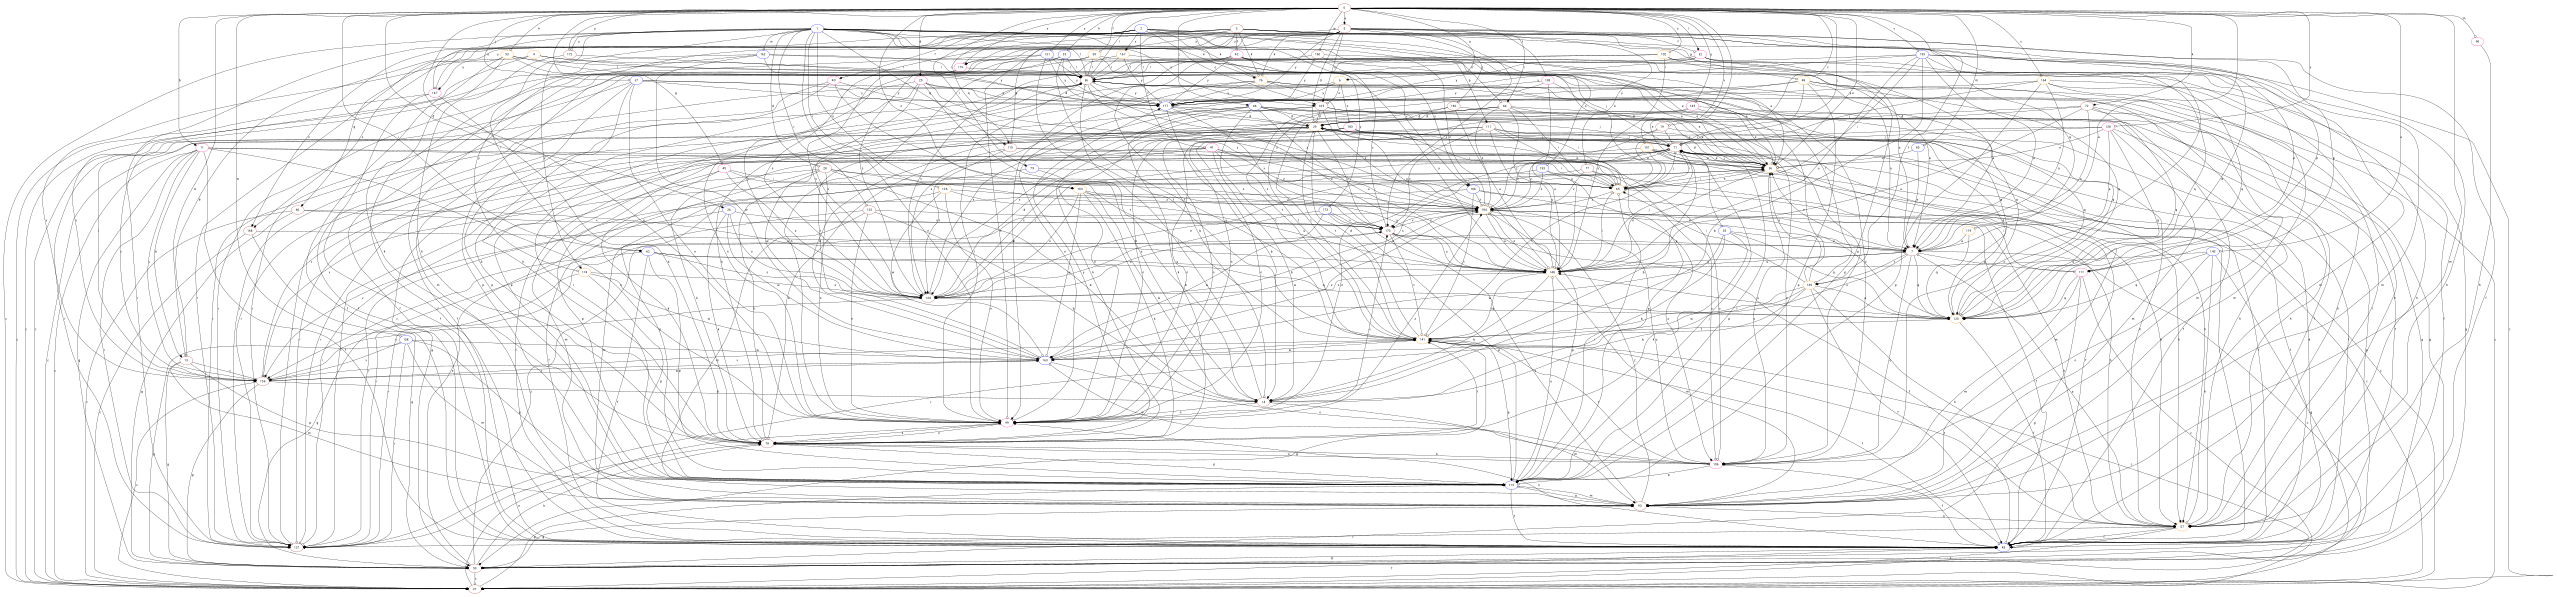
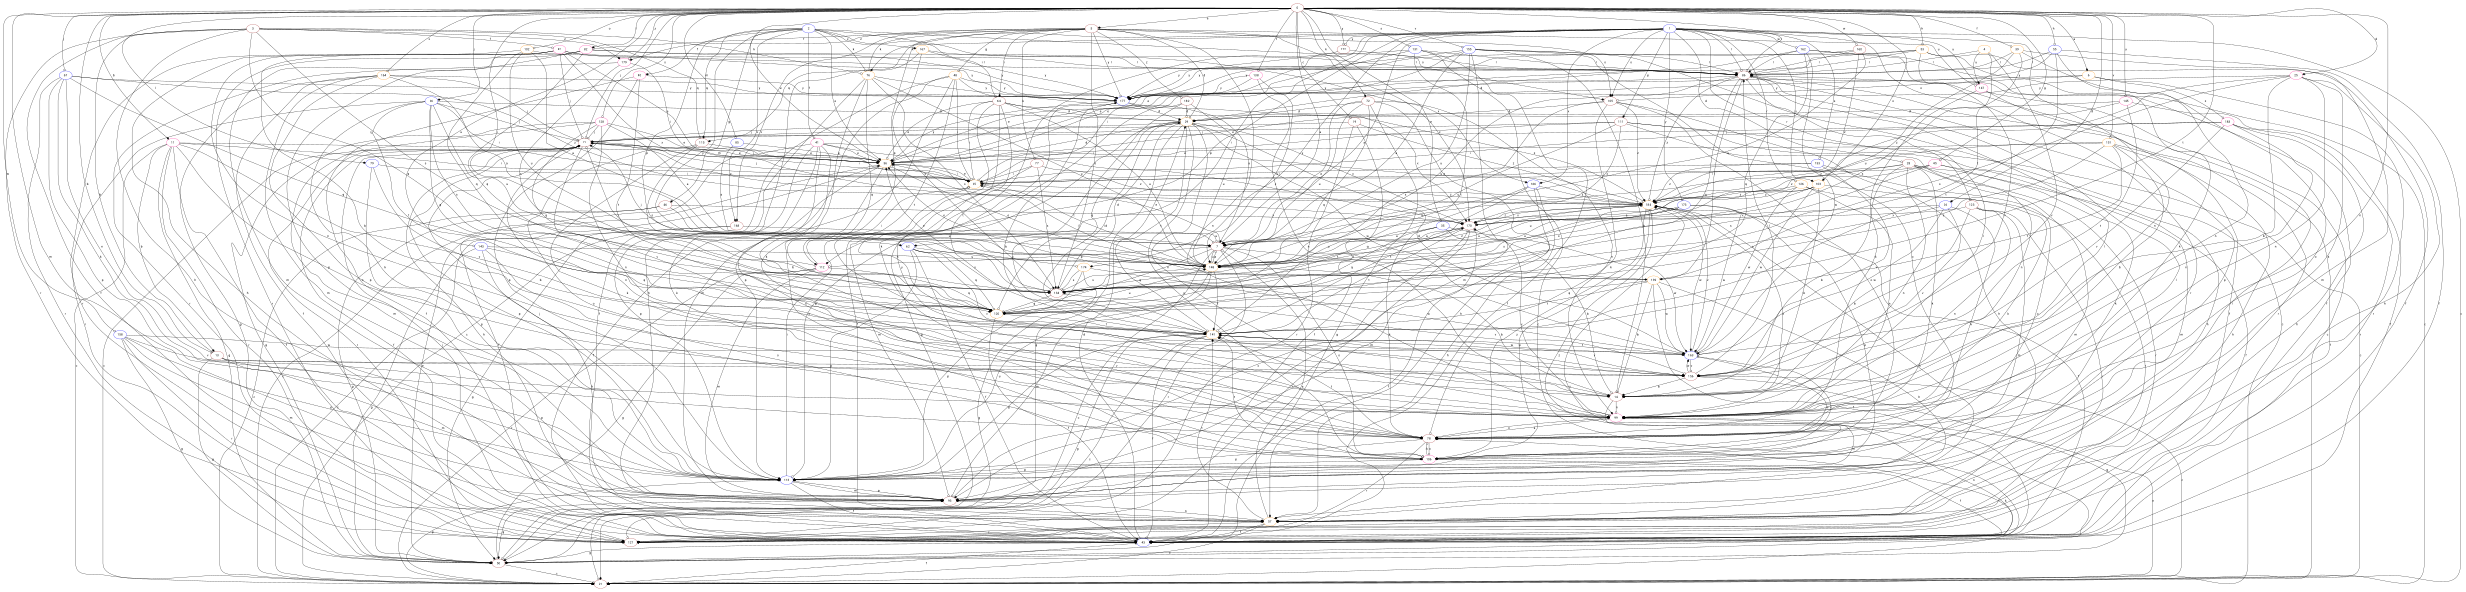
(2478, 42) -> none
(1969, 231) -> none
none -> (1927, 447)
